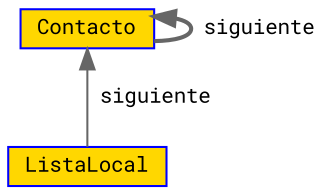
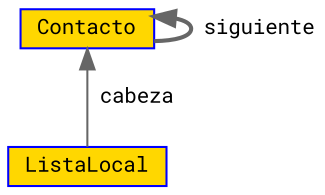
(150, 98) -> (132, 98)
